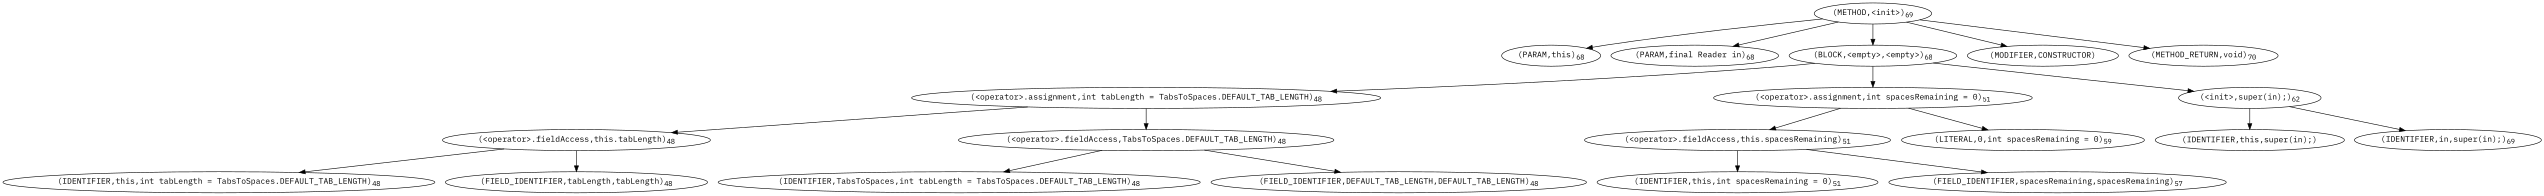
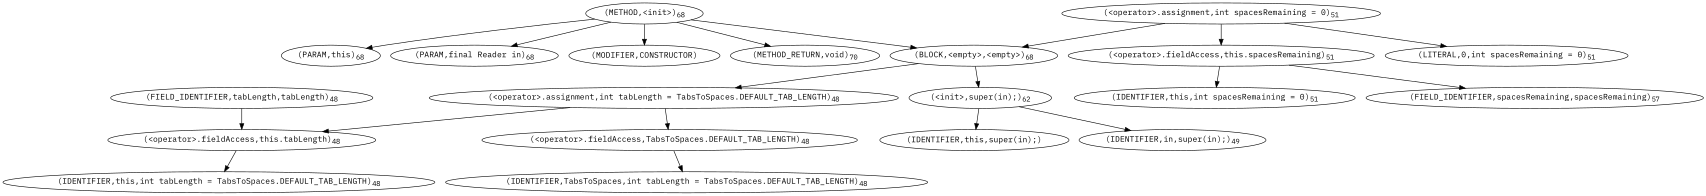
(1909, 13) -> (681, 13)
(1873, 74) -> (1097, 35)
(2108, 139) -> (1591, 55)
(2511, 139) -> (1236, 139)
(576, 158) -> (242, 116)
(1399, 182) -> none
